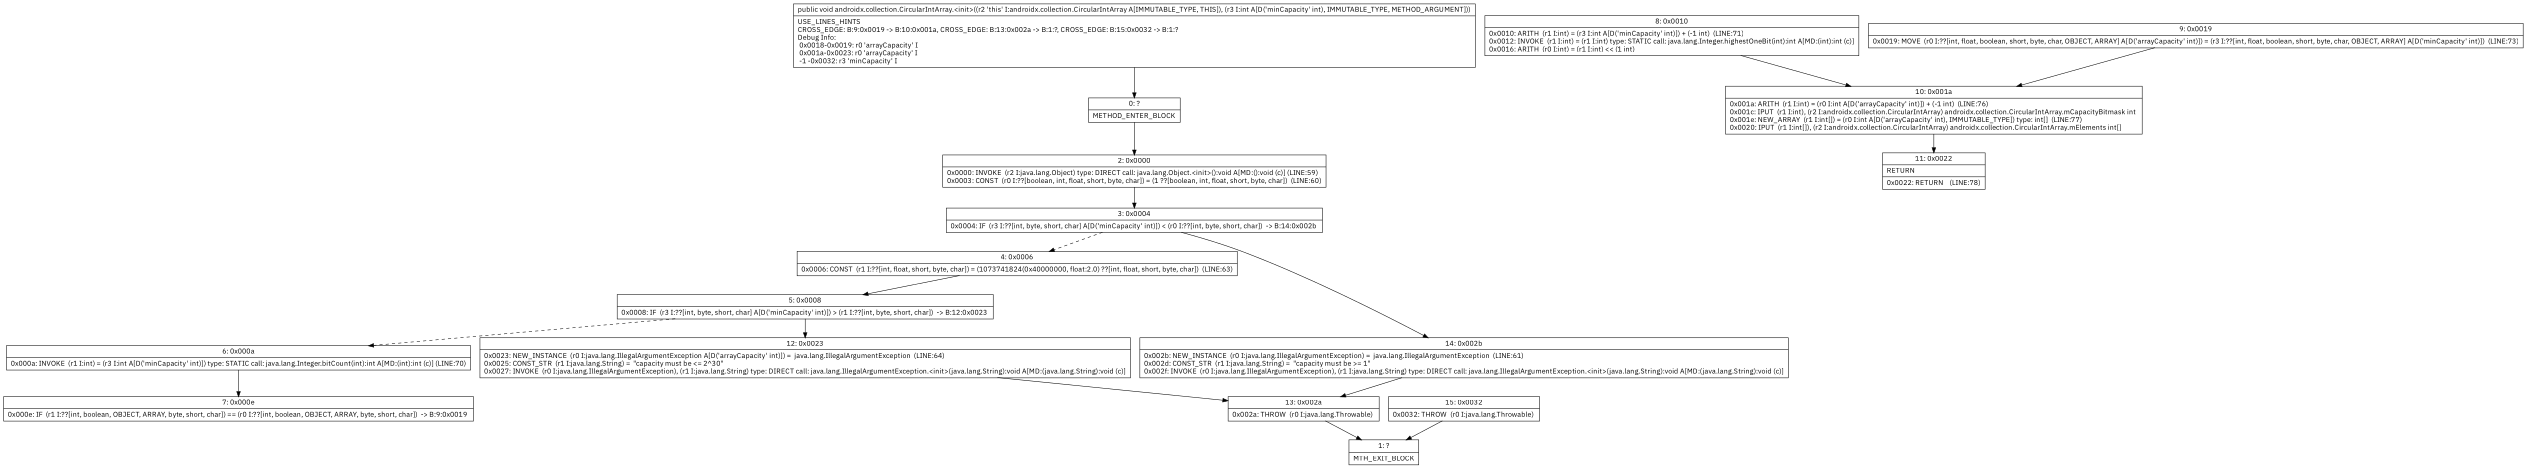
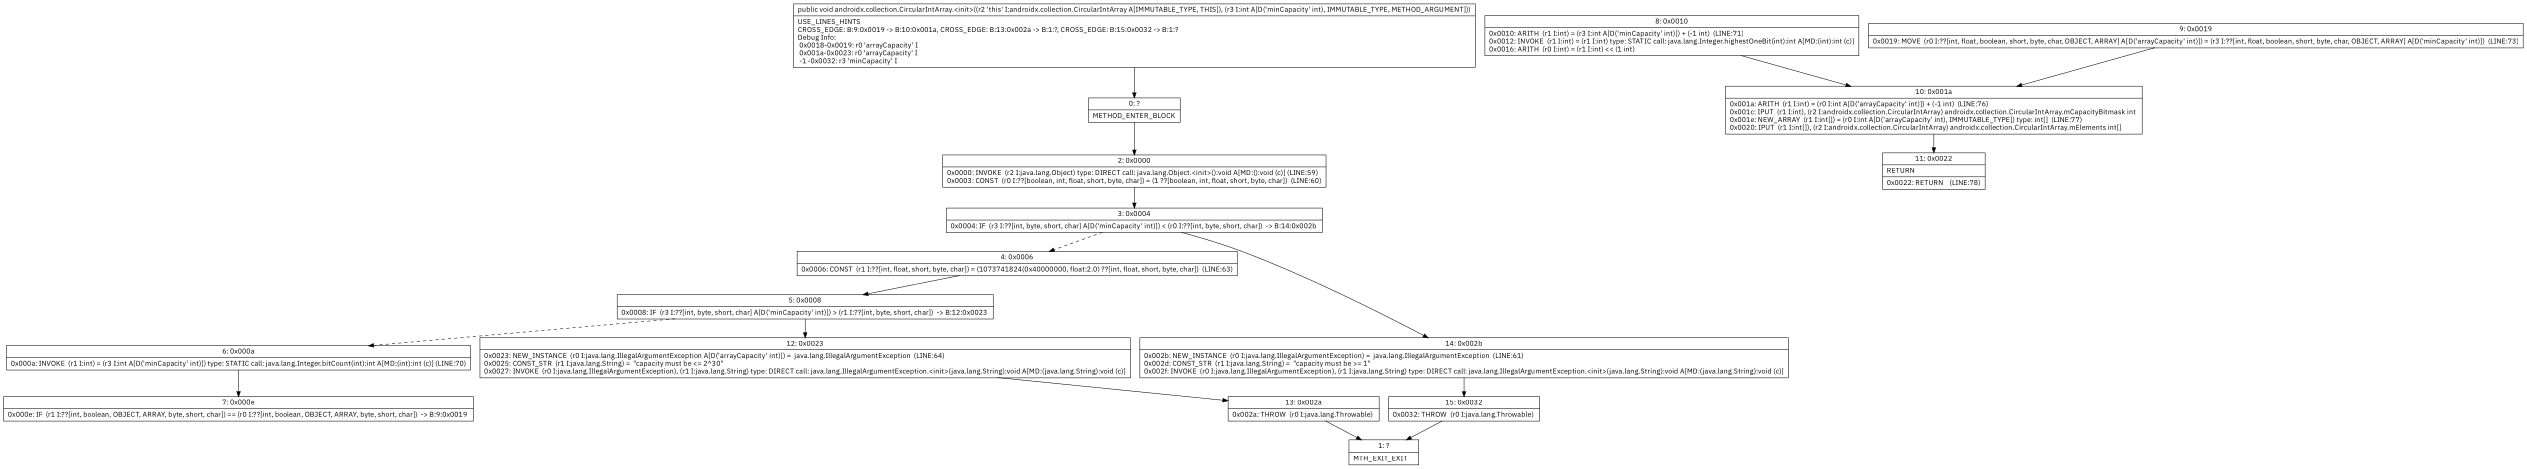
(1374, 386) -> (1464, 385)
(1384, 458) -> (1380, 458)
